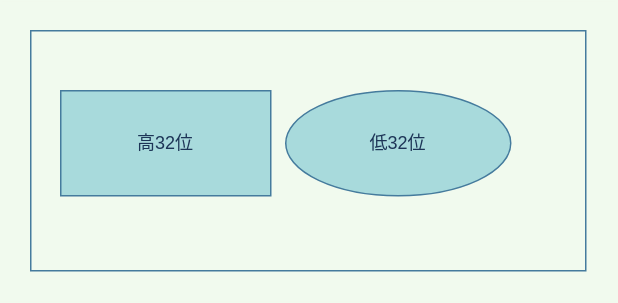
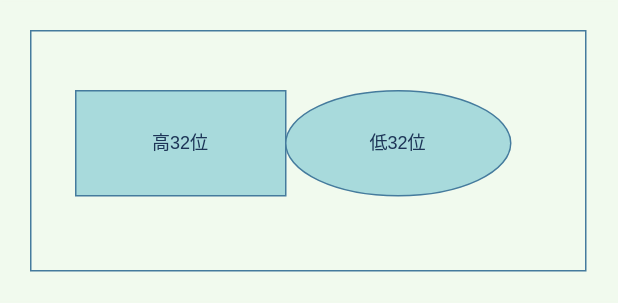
(166, 143) -> (181, 143)
